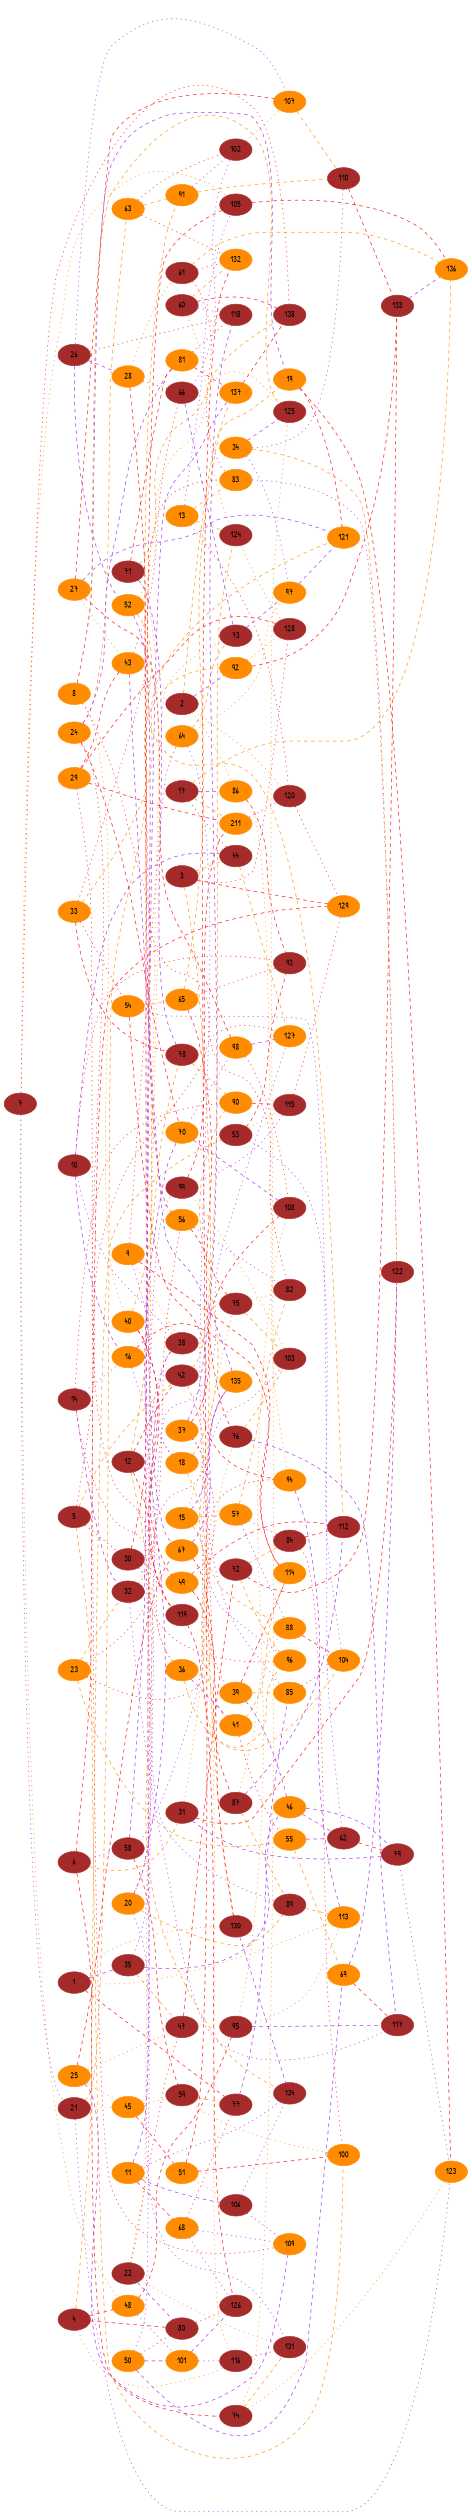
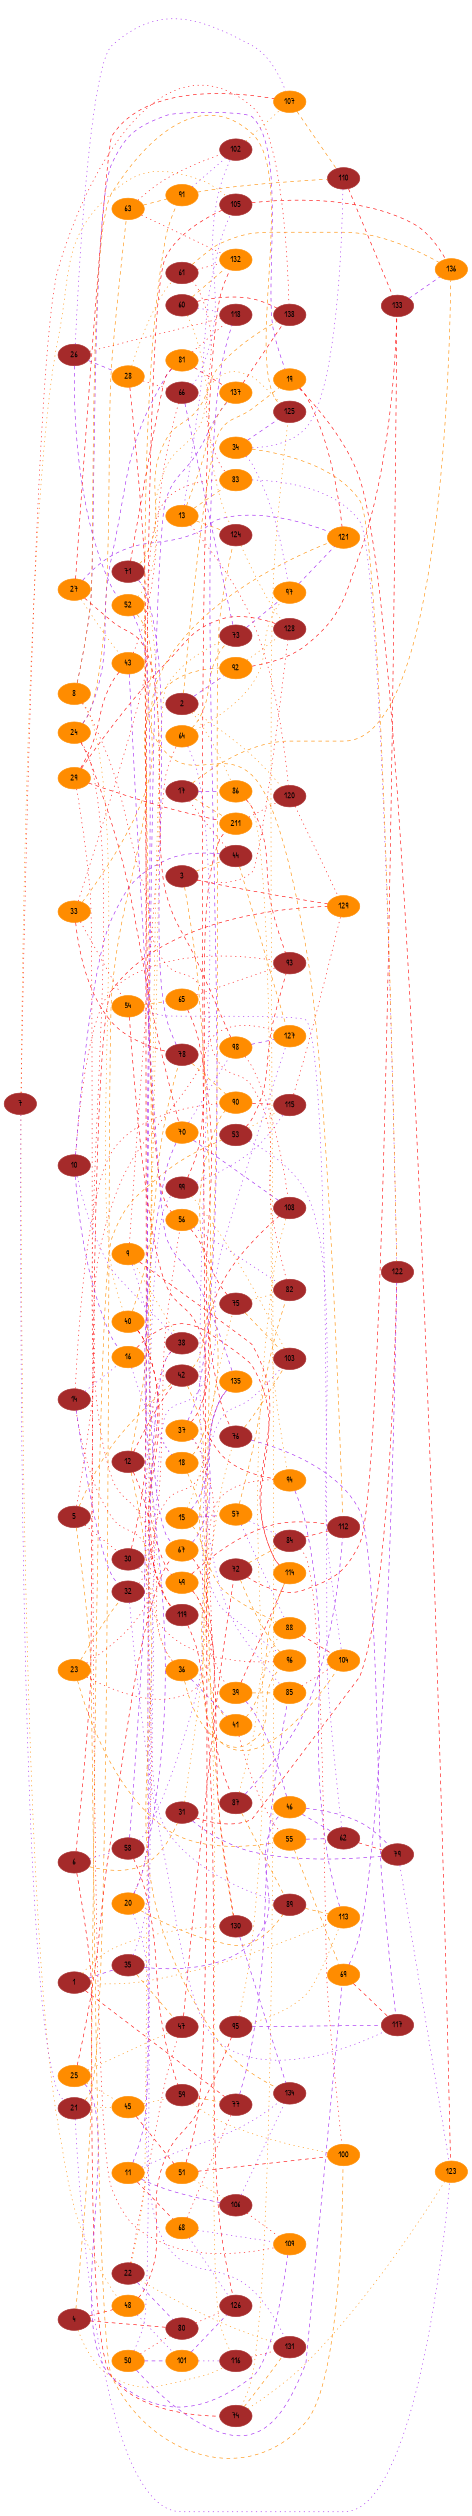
(199, 636) -> (204, 455)
(209, 1516) -> (209, 1516)
